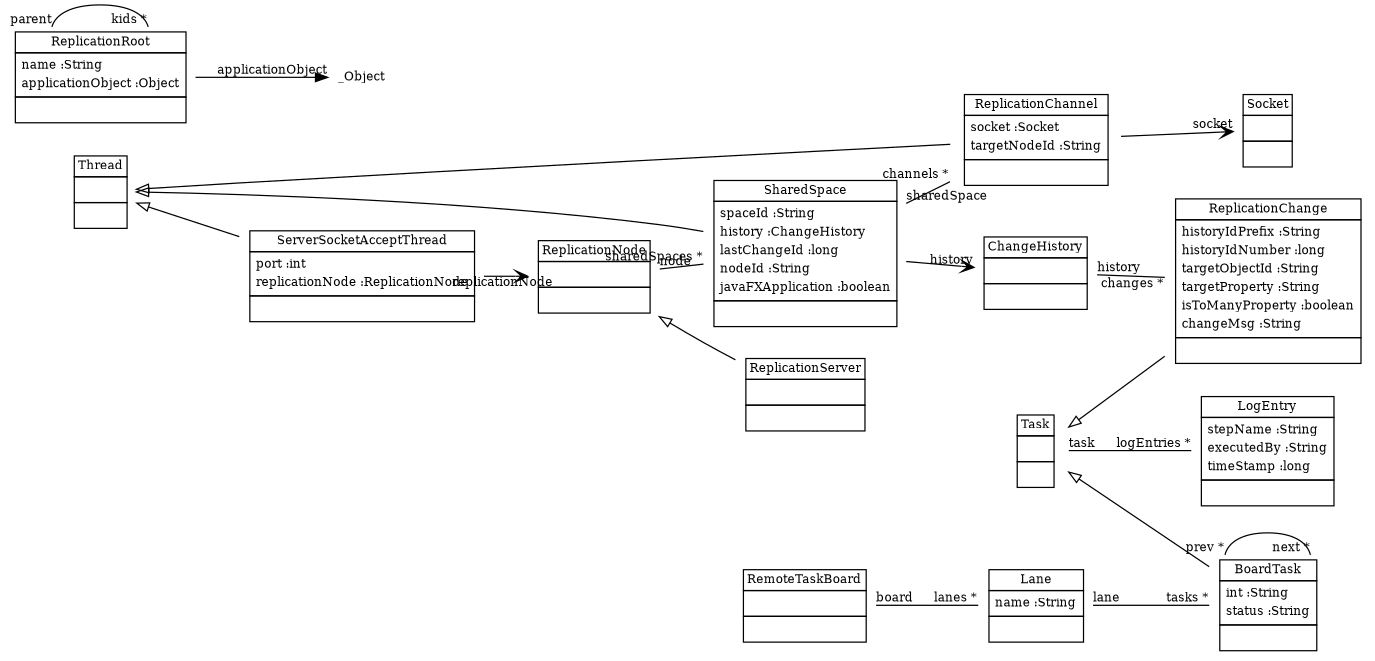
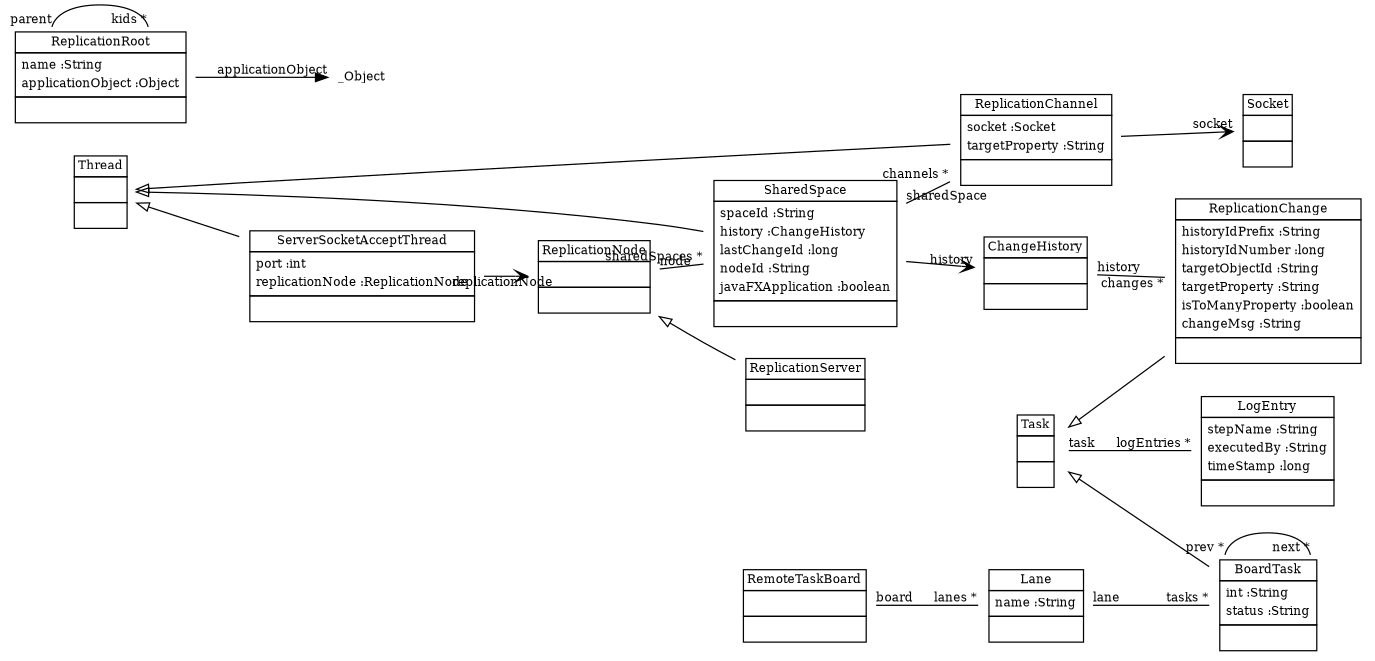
(1036, 146) -> (1036, 146)
